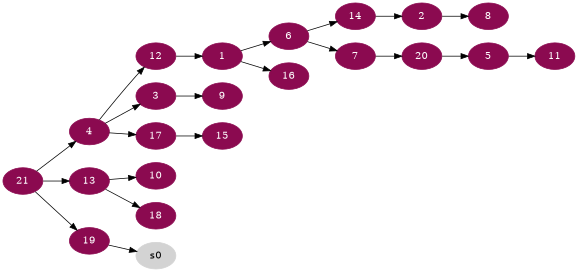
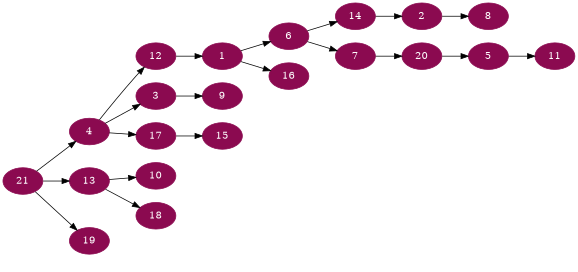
(156, 256) -> none
